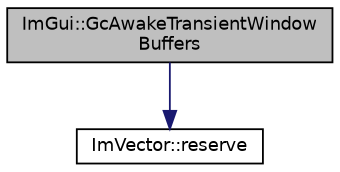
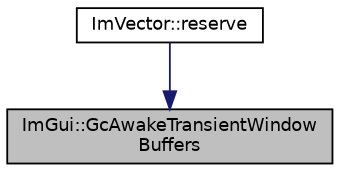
(170, 87) -> (170, 67)
